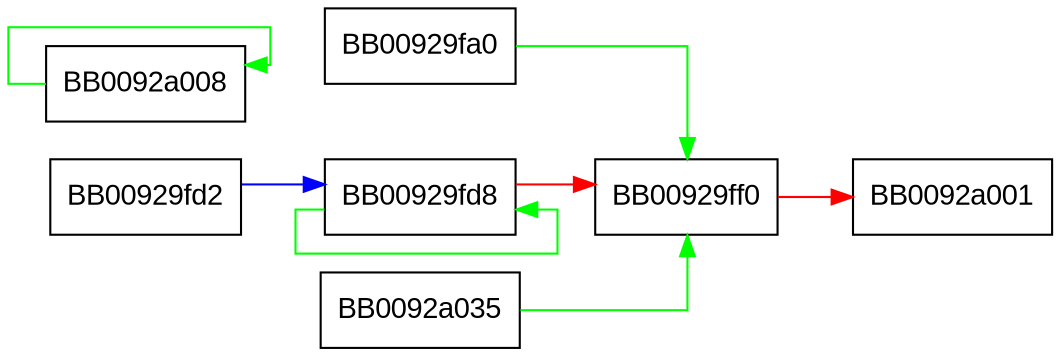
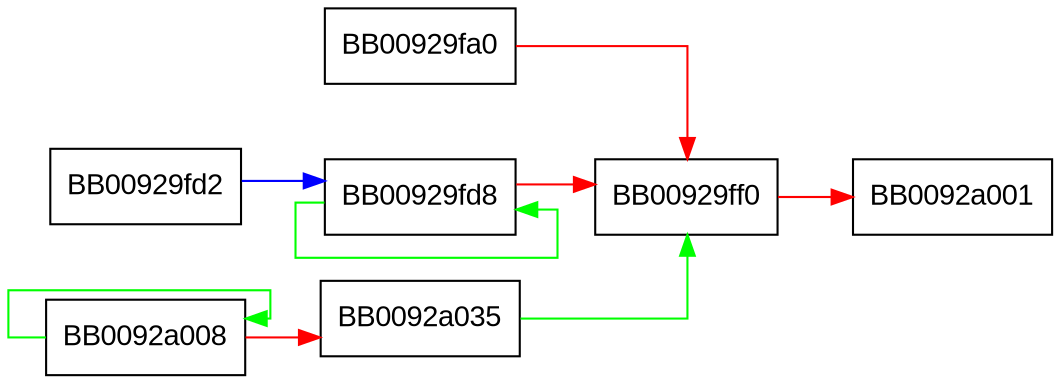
(648, 46) -> (648, 46)
none -> (272, 337)
